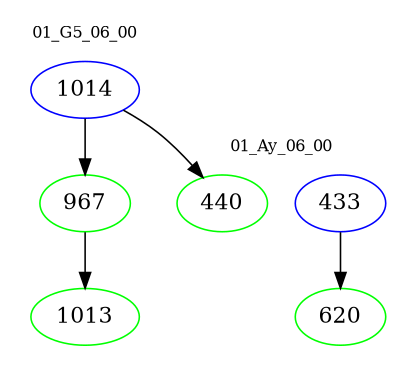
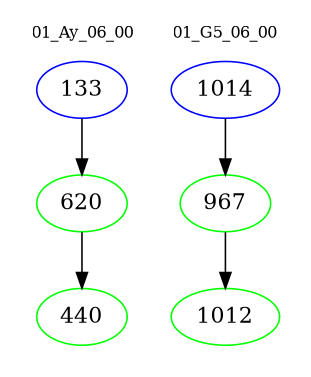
(174, 147) -> (82, 252)
(340, 203) -> (82, 90)
(85, 317) -> (225, 317)
